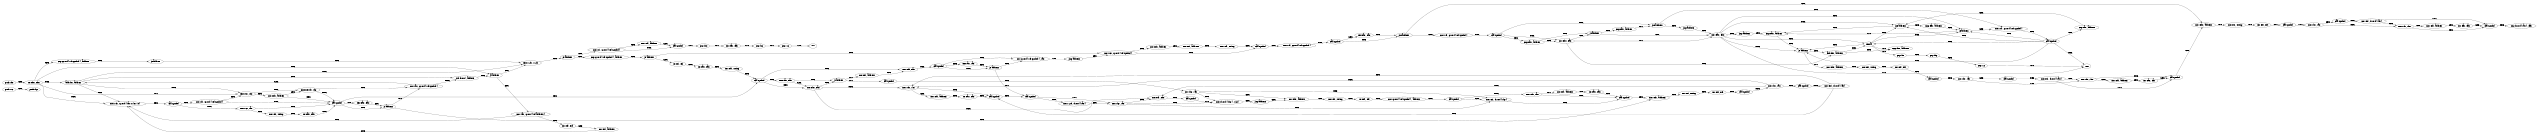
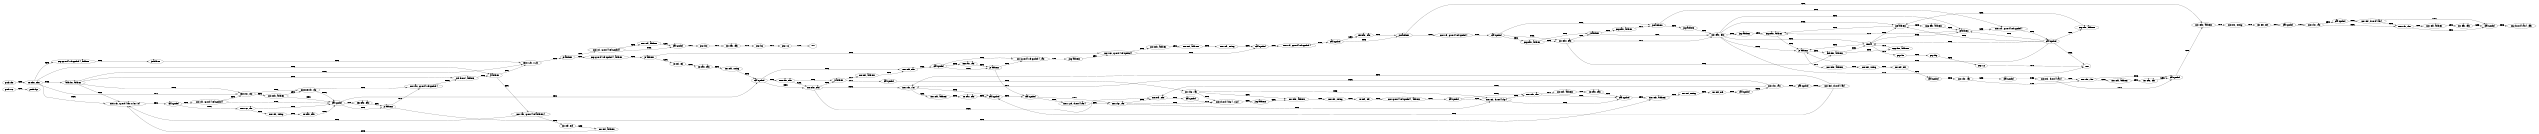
(1880, 49) -> (1883, 46)
(249, 83) -> none
none -> (1515, 97)
